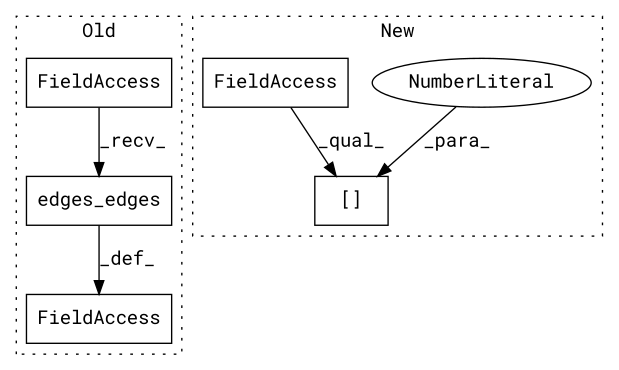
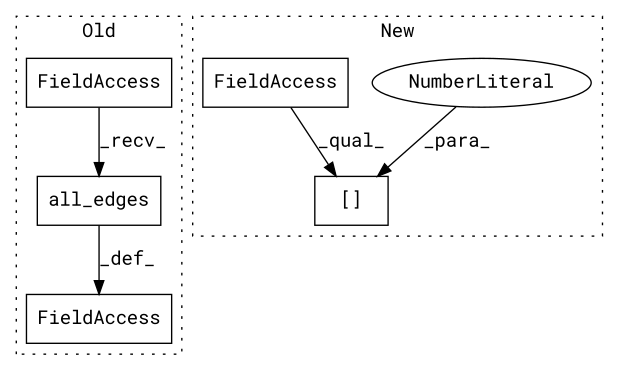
(99, 201) -> (99, 201)
